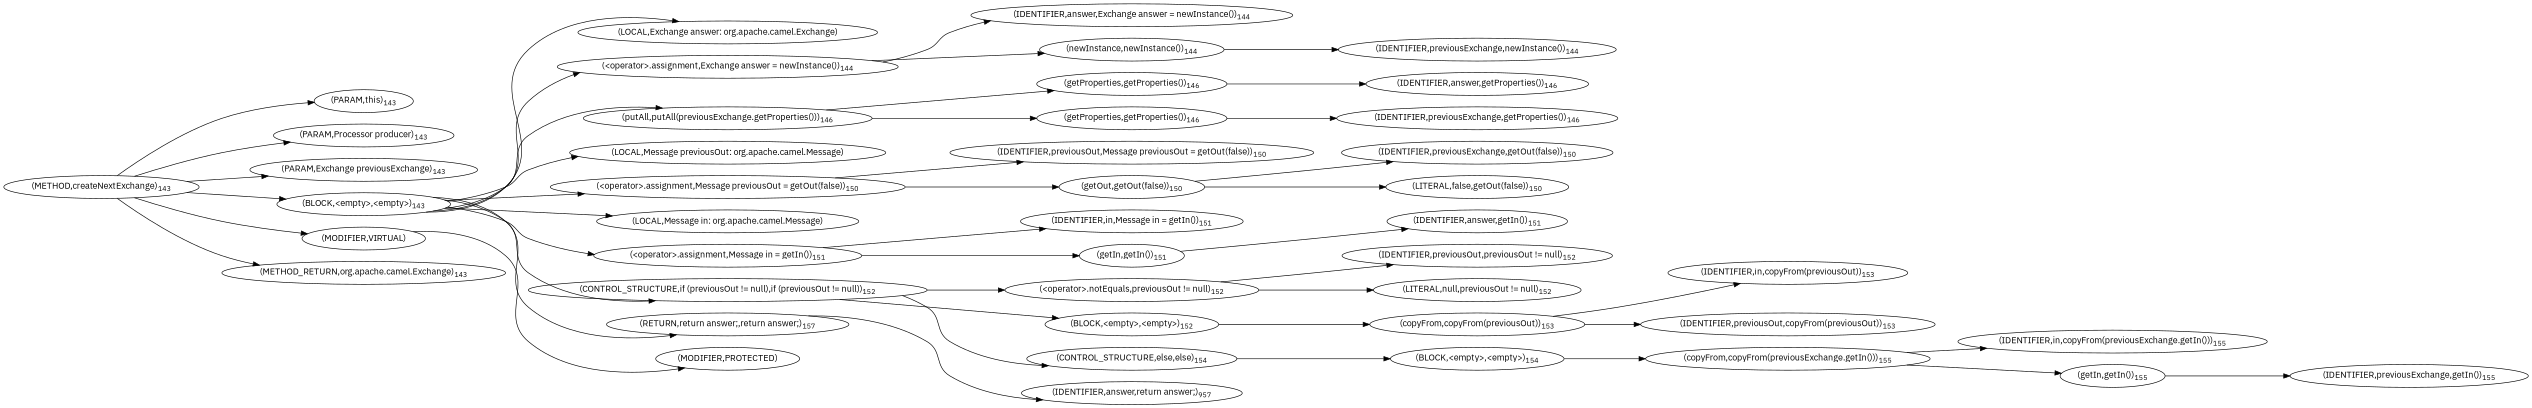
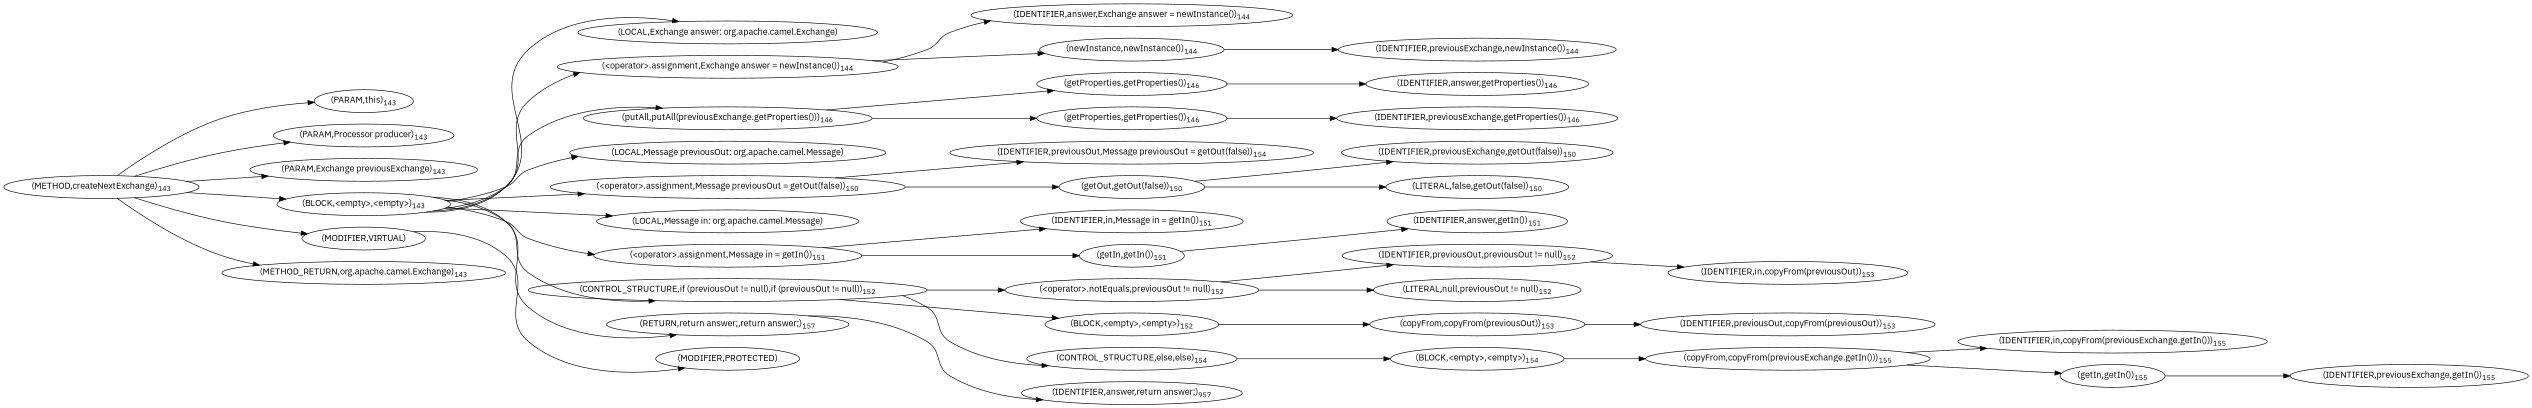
(1260, 152) -> (1260, 152)
(1644, 303) -> (1634, 264)
